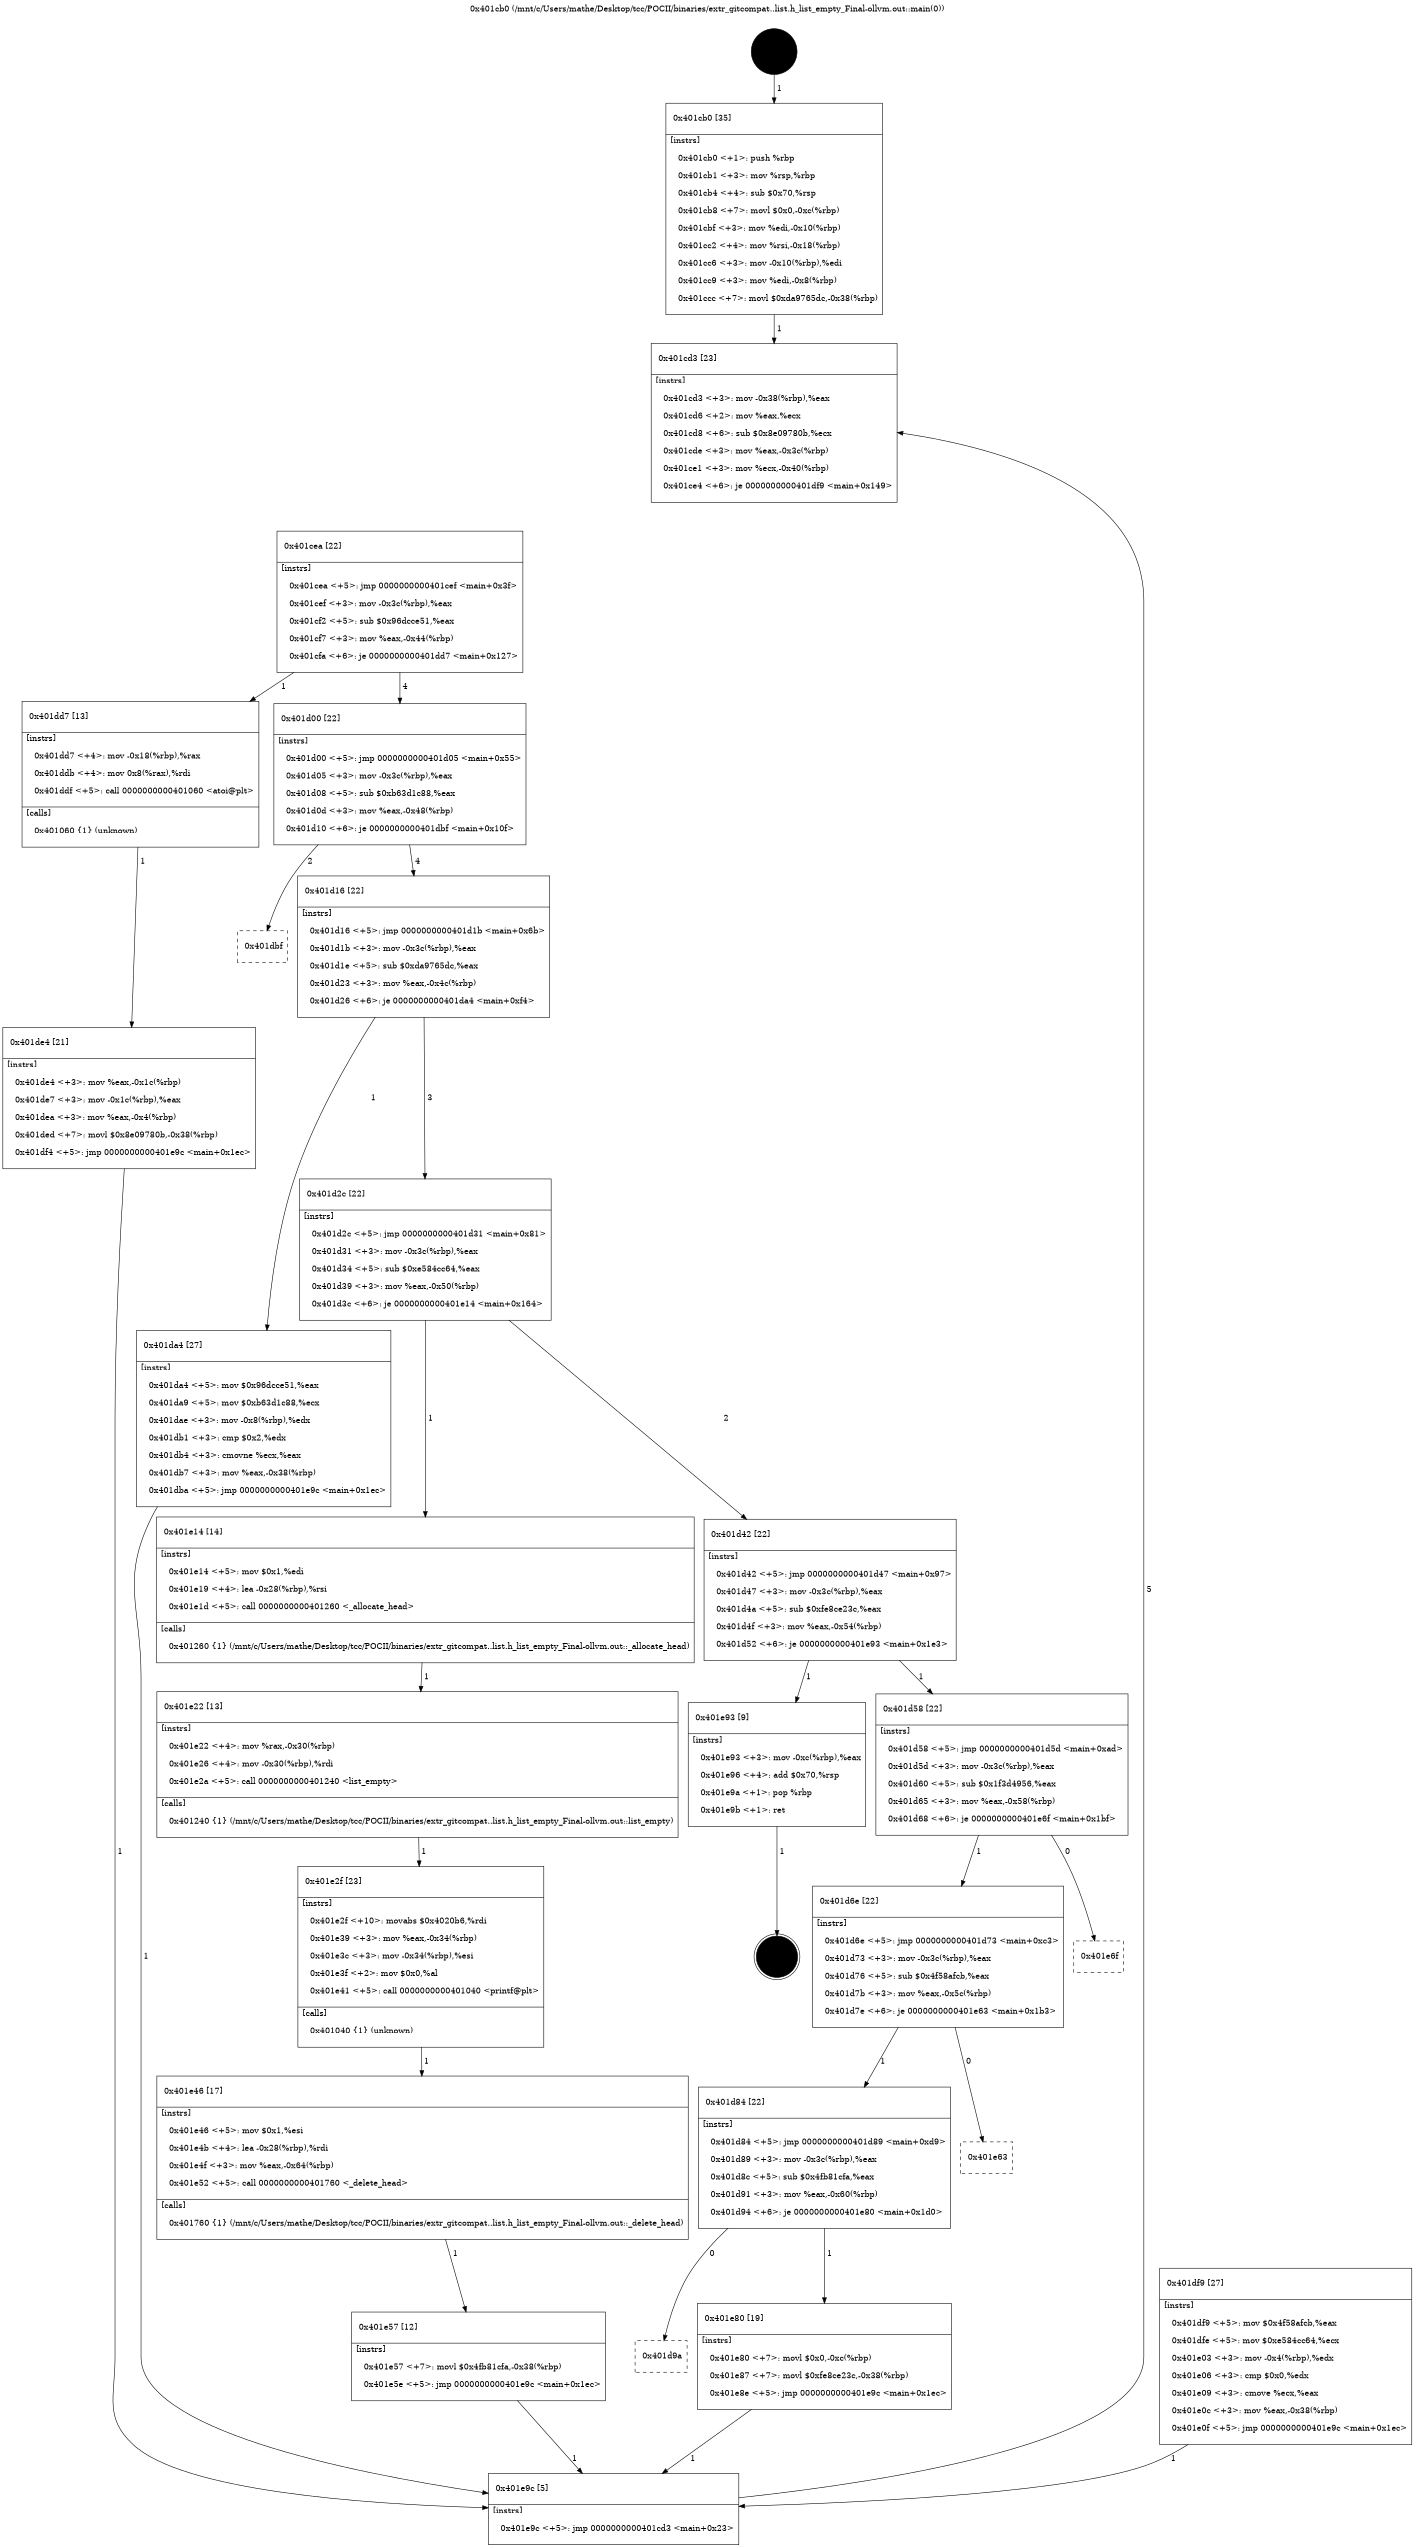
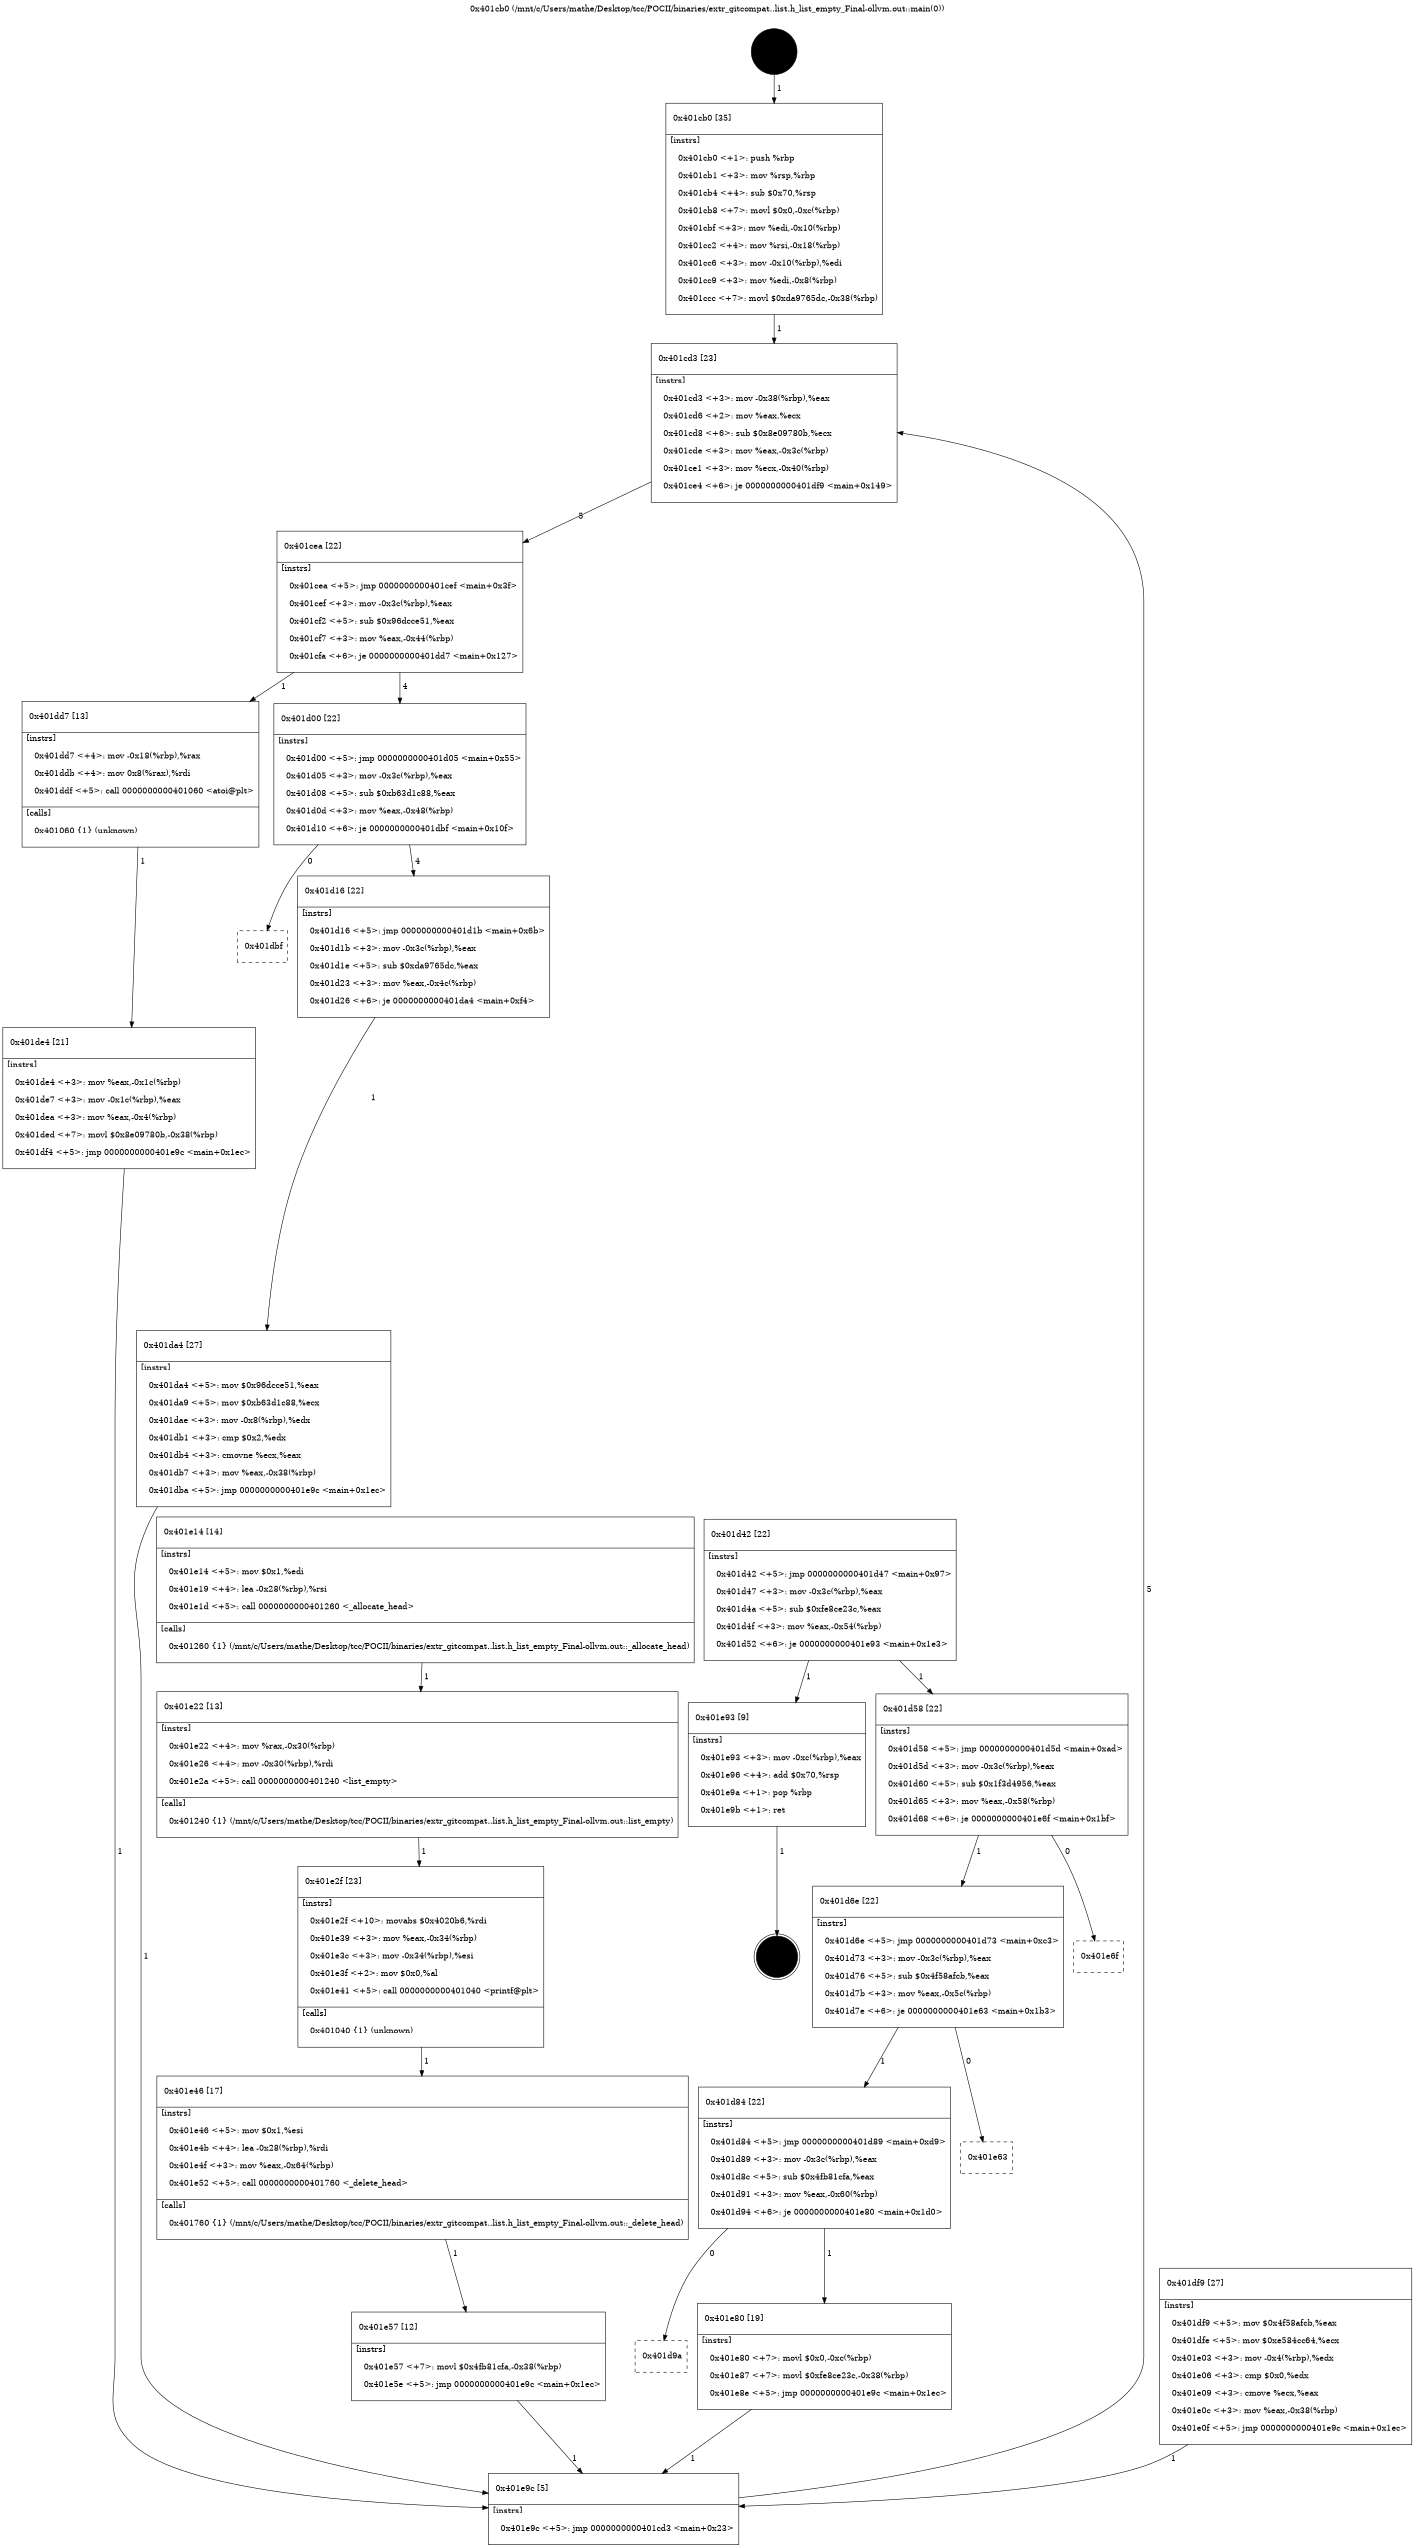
none -> (590, 511)
(309, 862) -> (309, 862)
(425, 1250) -> none
